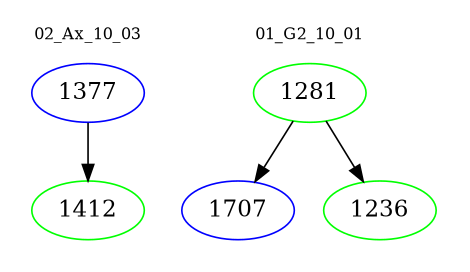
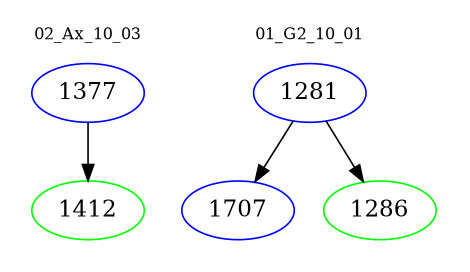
(310, 93) -> (310, 93)
(380, 210) -> (380, 210)
